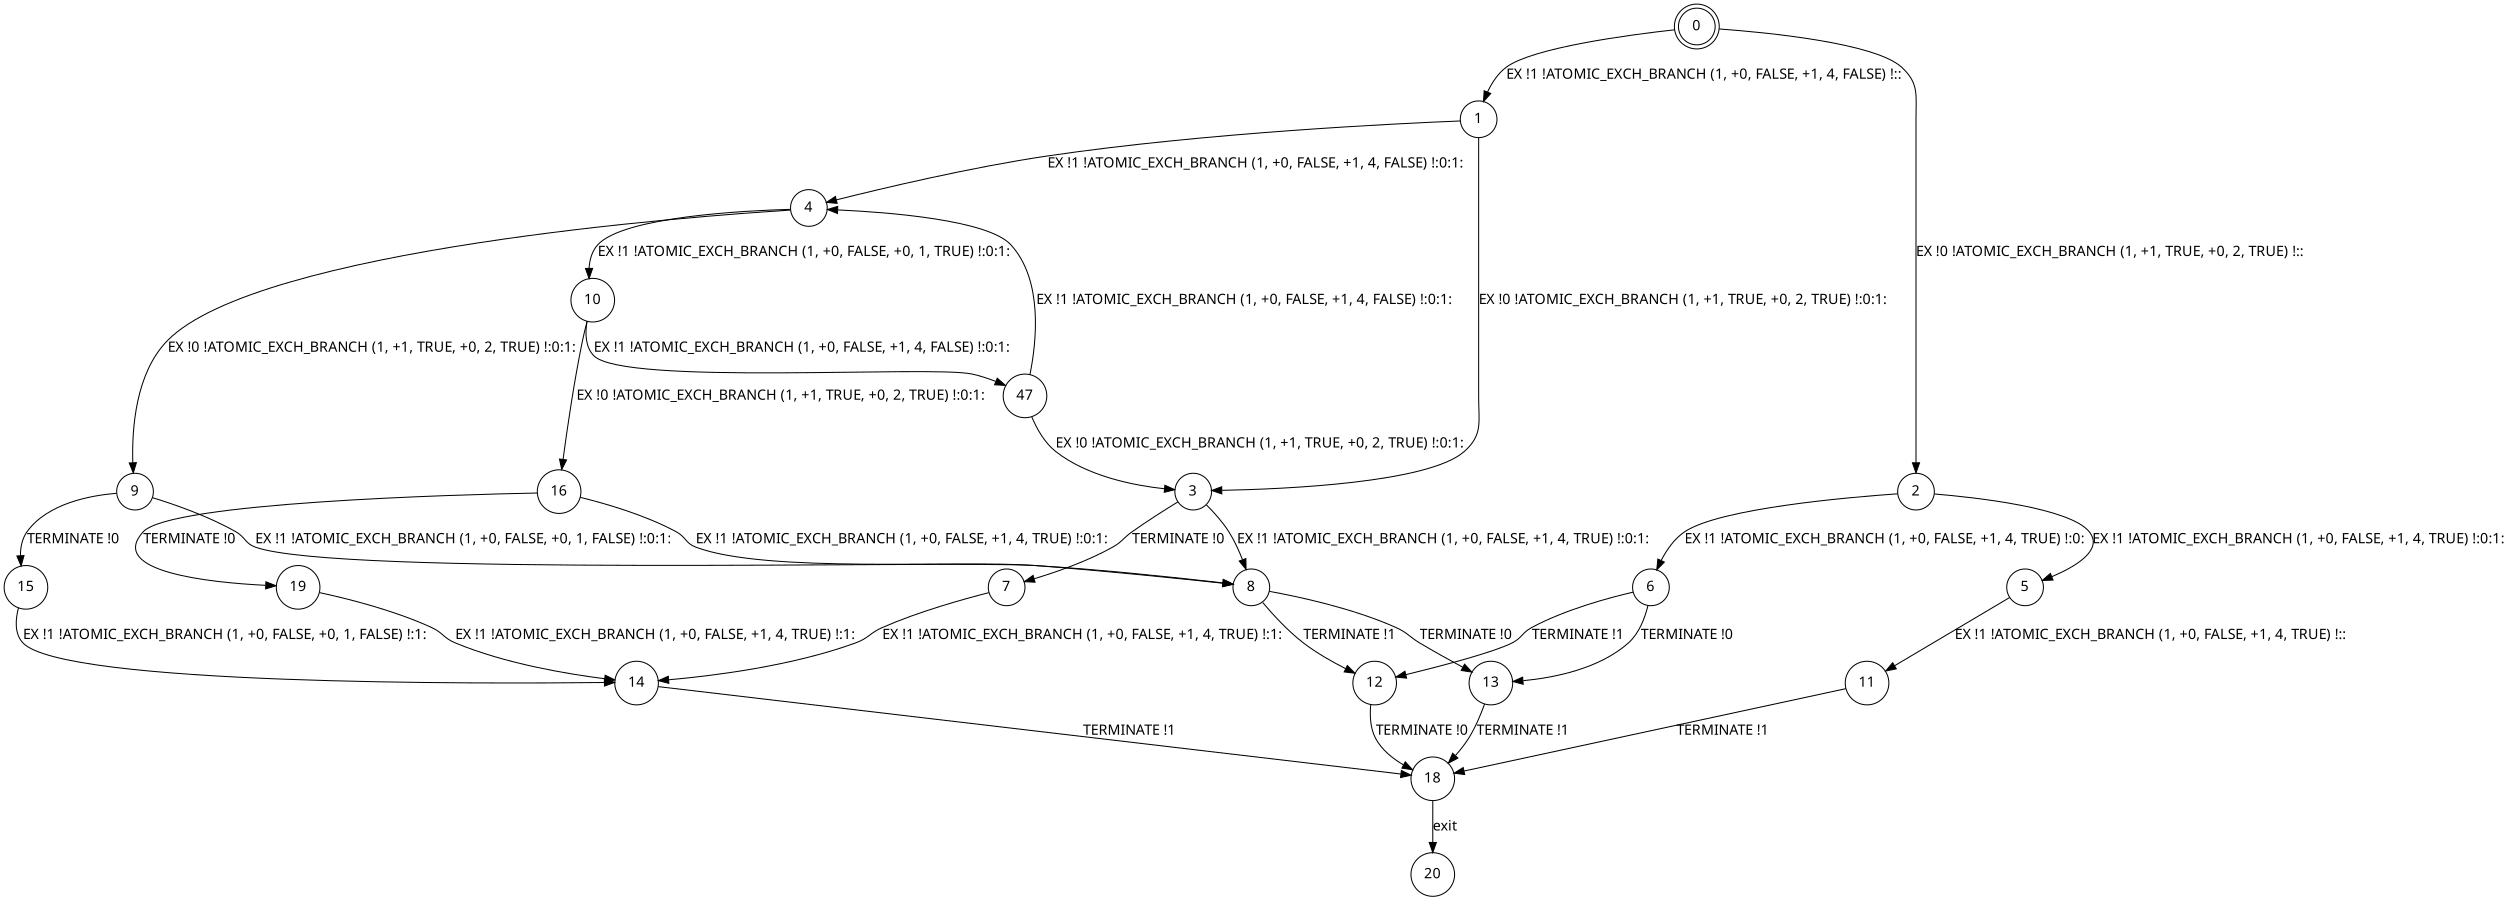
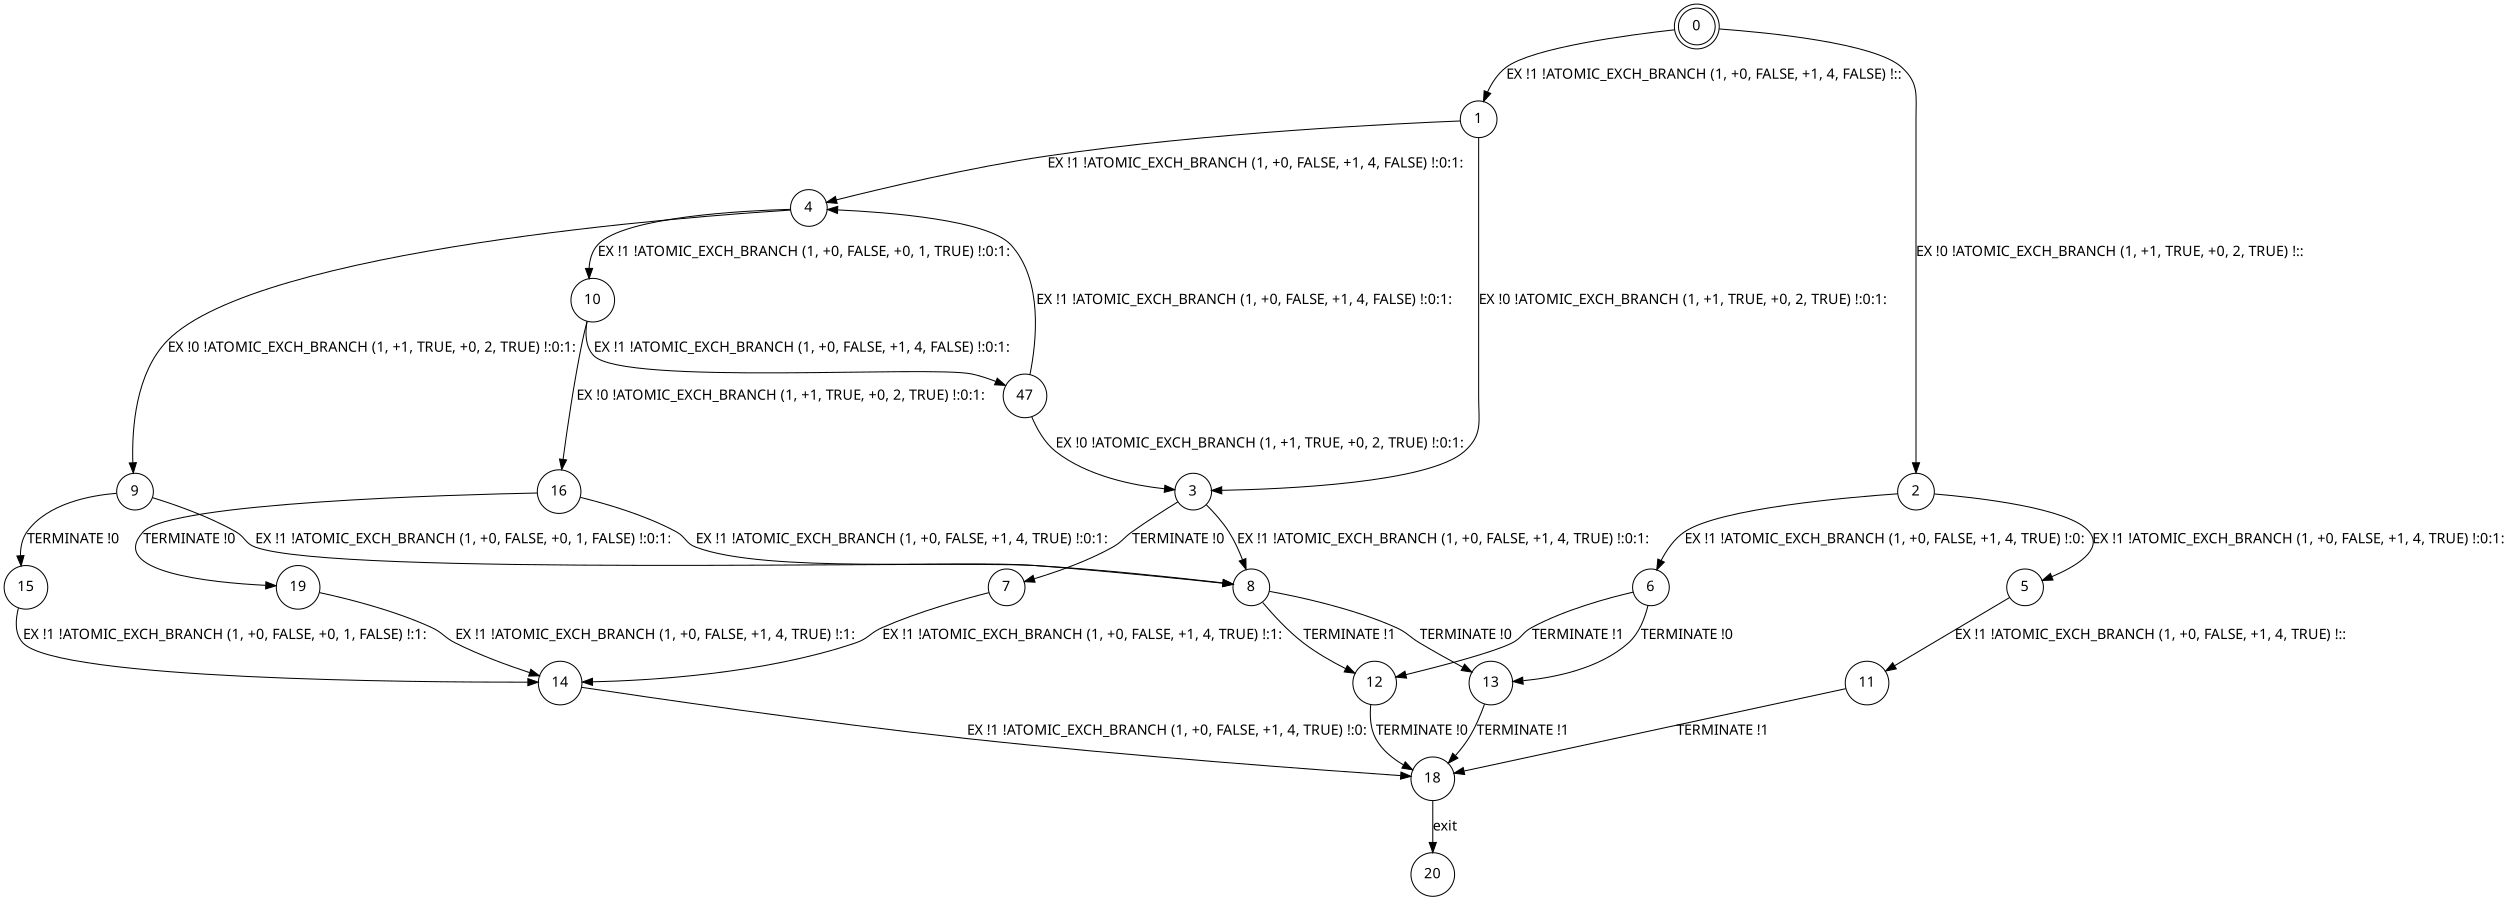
(1129, 731) -> (1167, 731)
